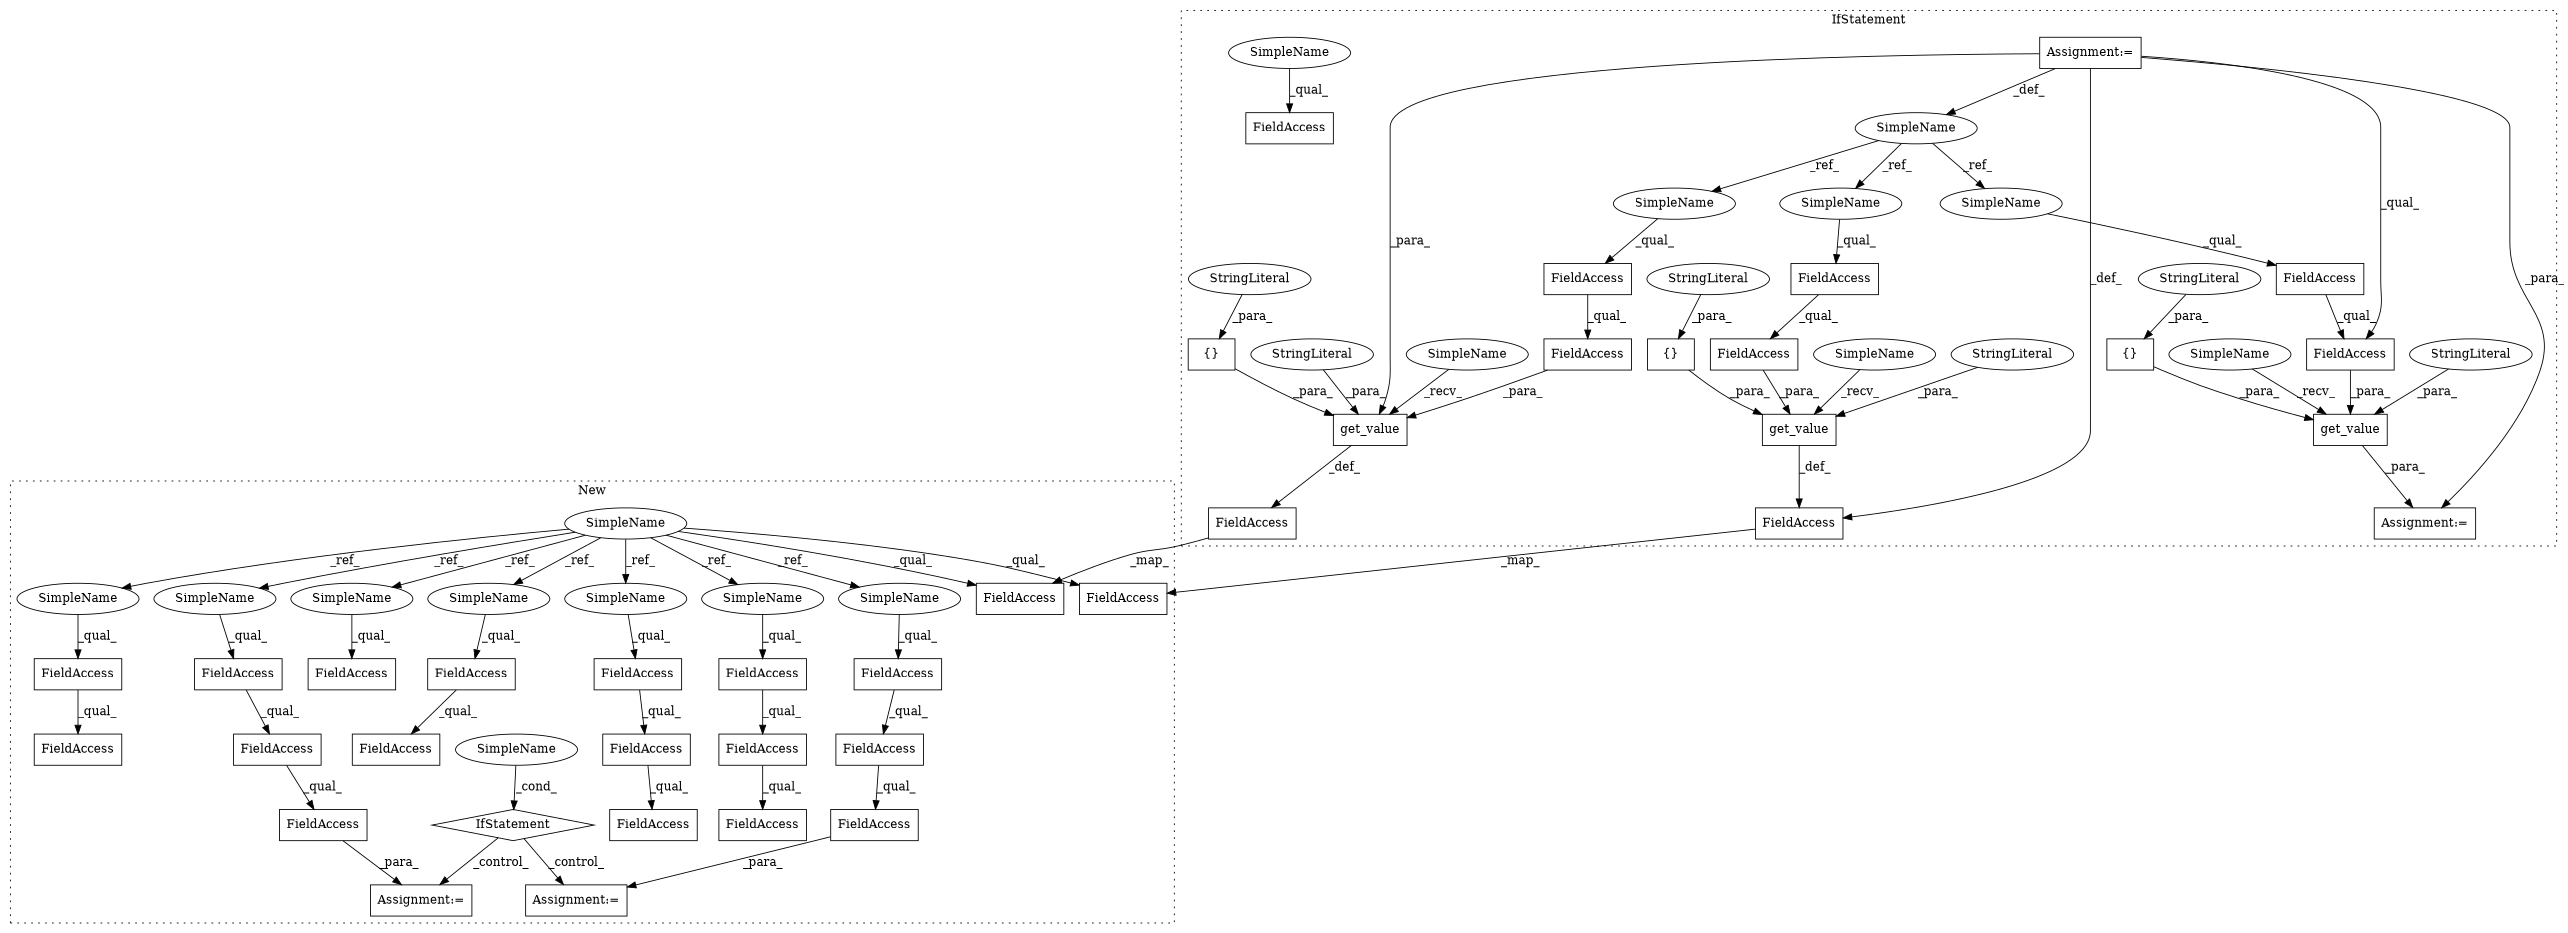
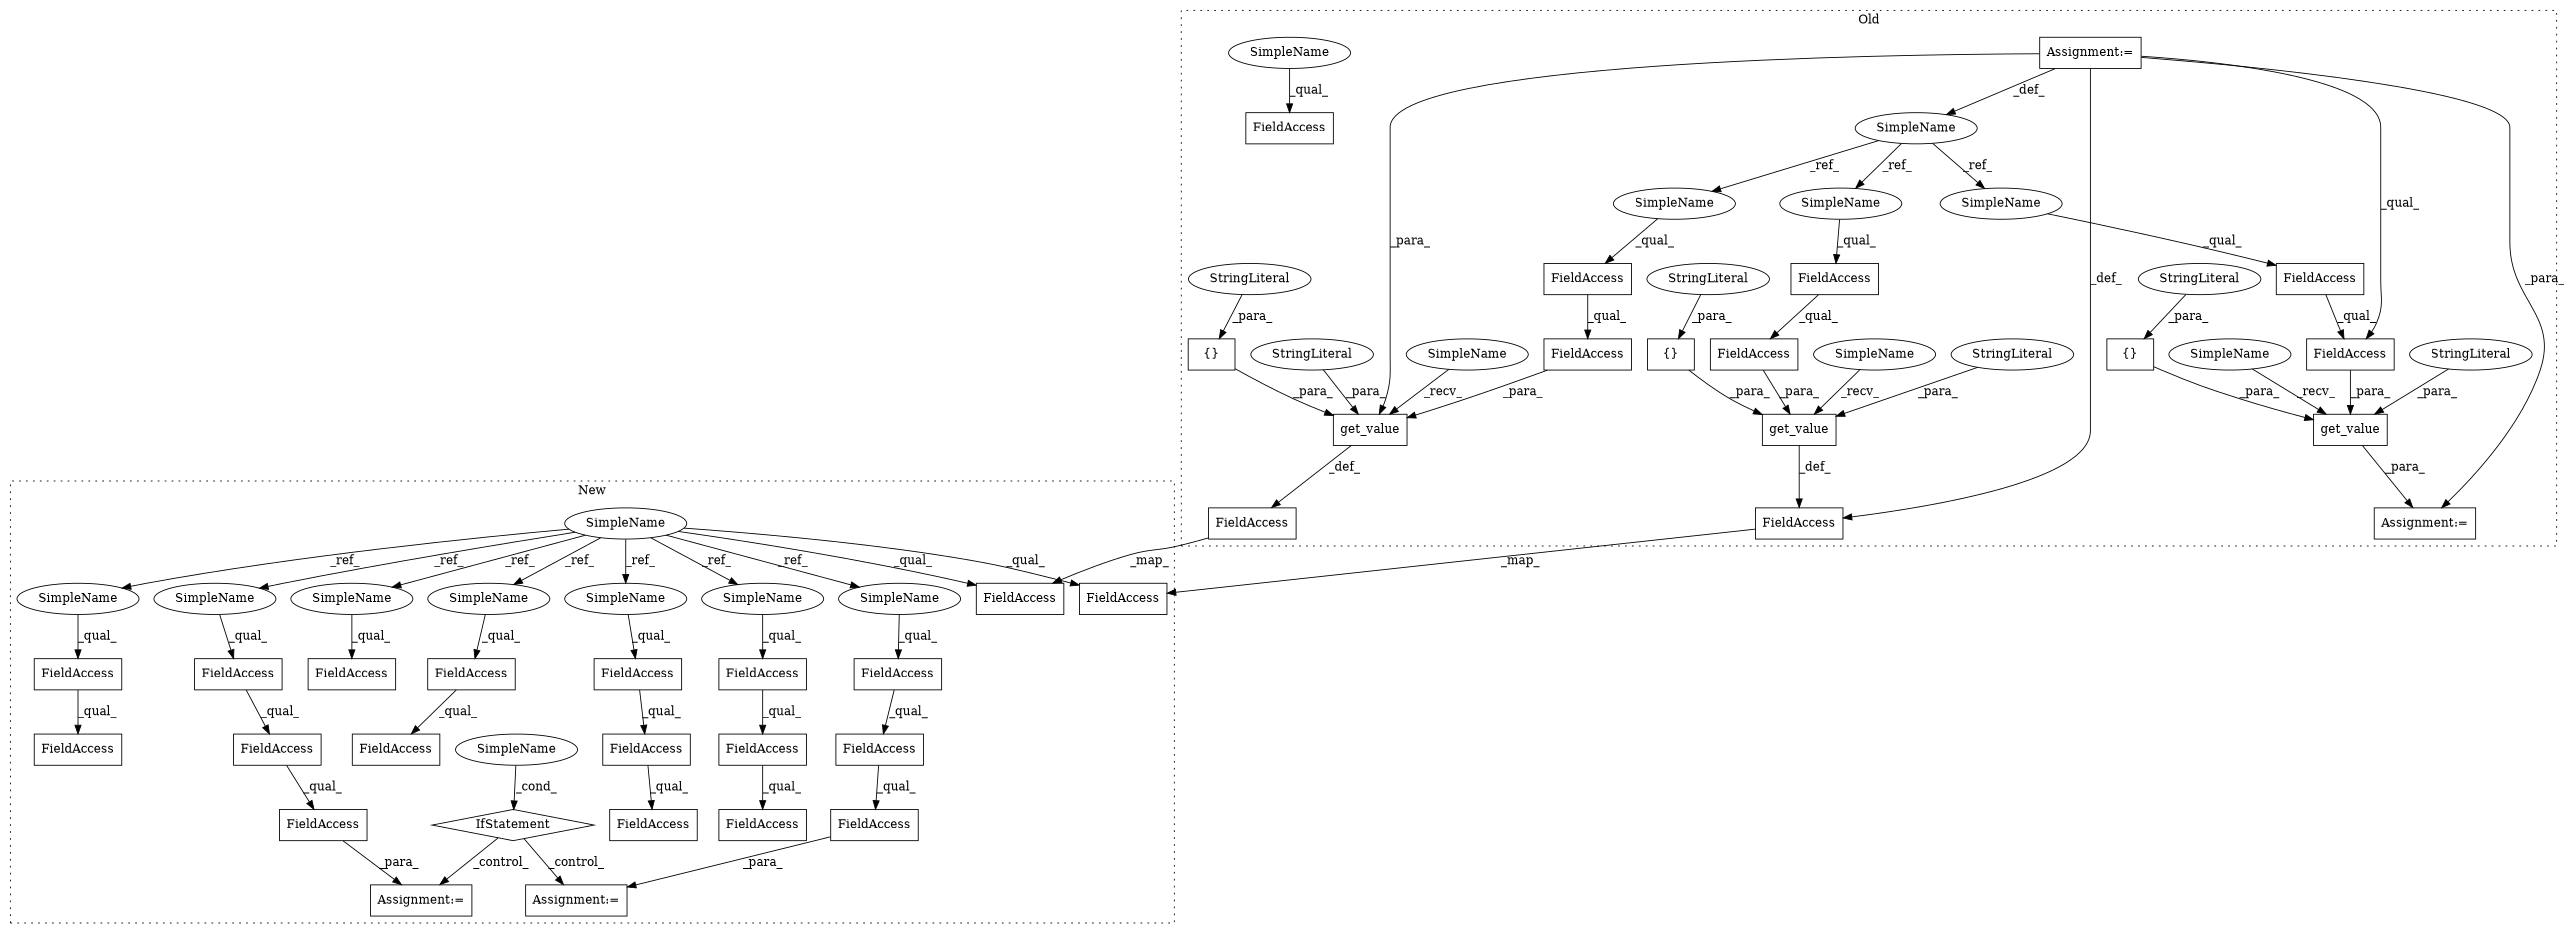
(1869, 20) -> (1869, 20)
